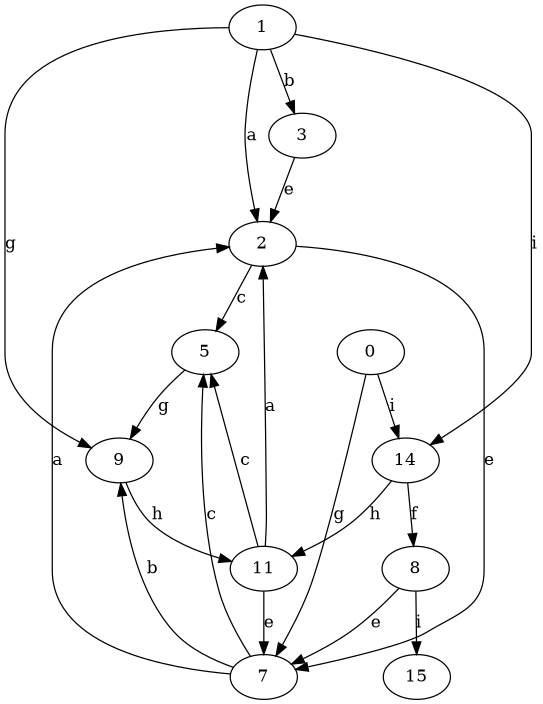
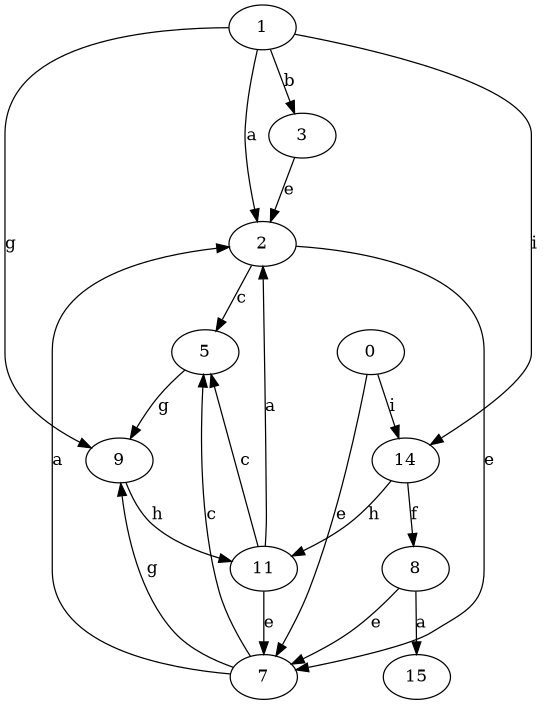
(340, 515) -> (342, 515)
(153, 569) -> (153, 569)
(419, 623) -> (421, 623)
